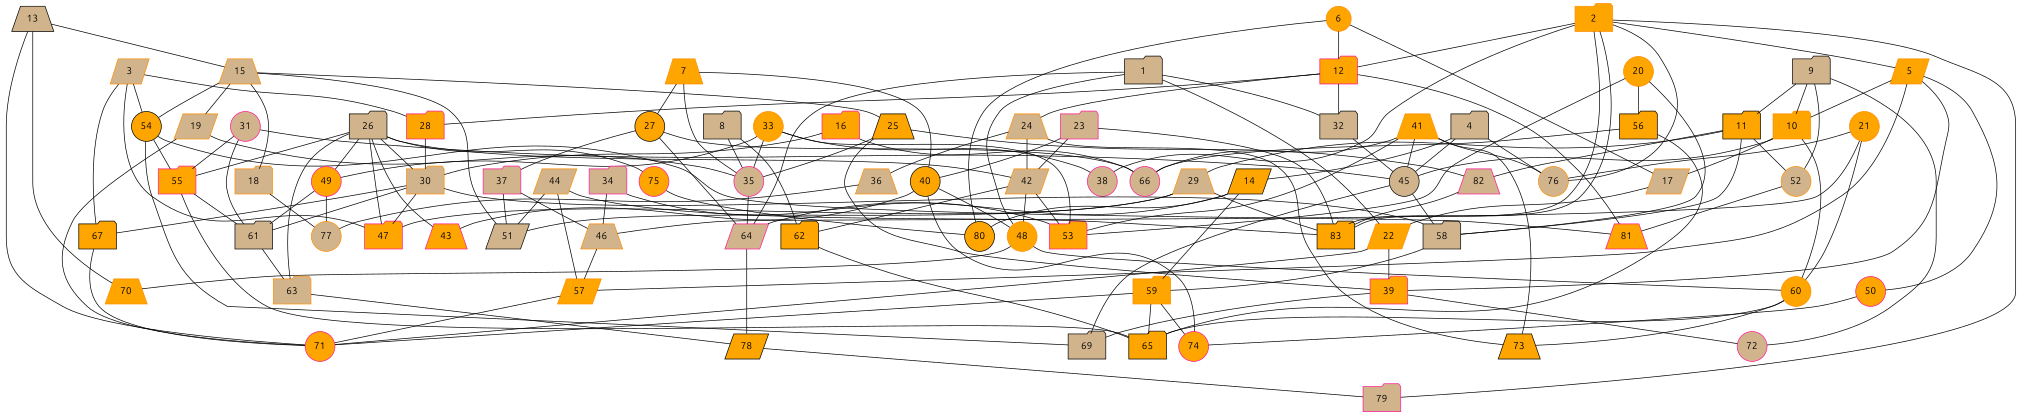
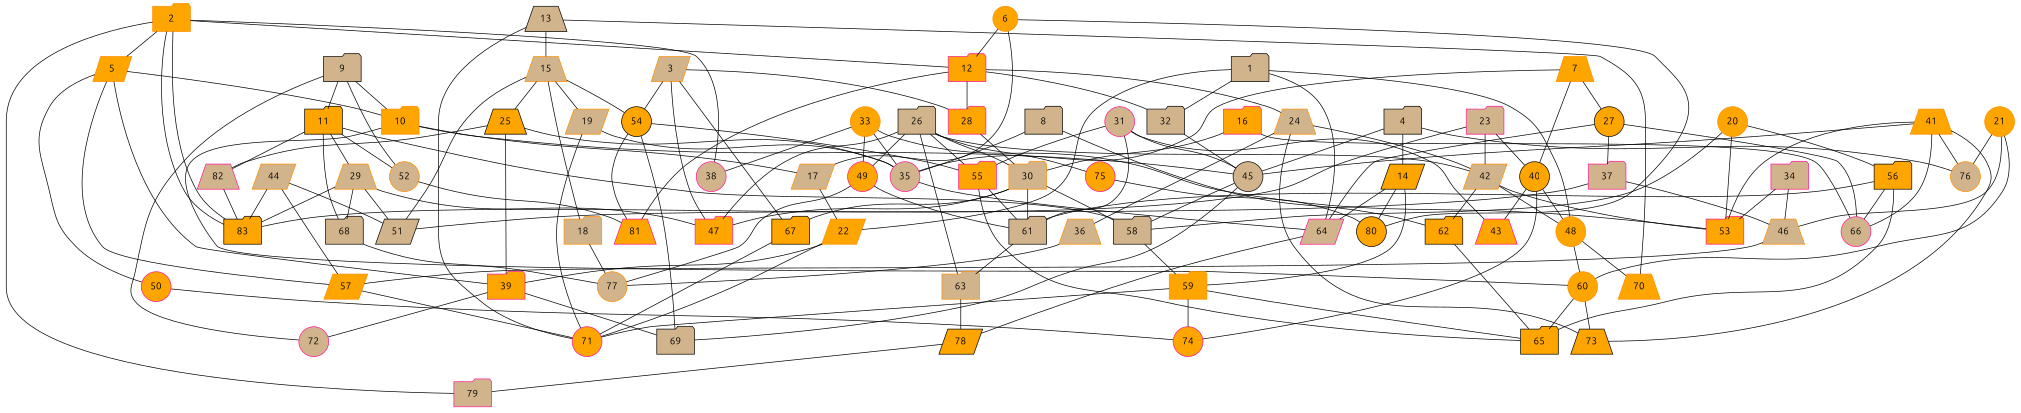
(1674, 122) -> none
(392, 184) -> (1282, 144)
none -> (1480, 194)
none -> (344, 232)
